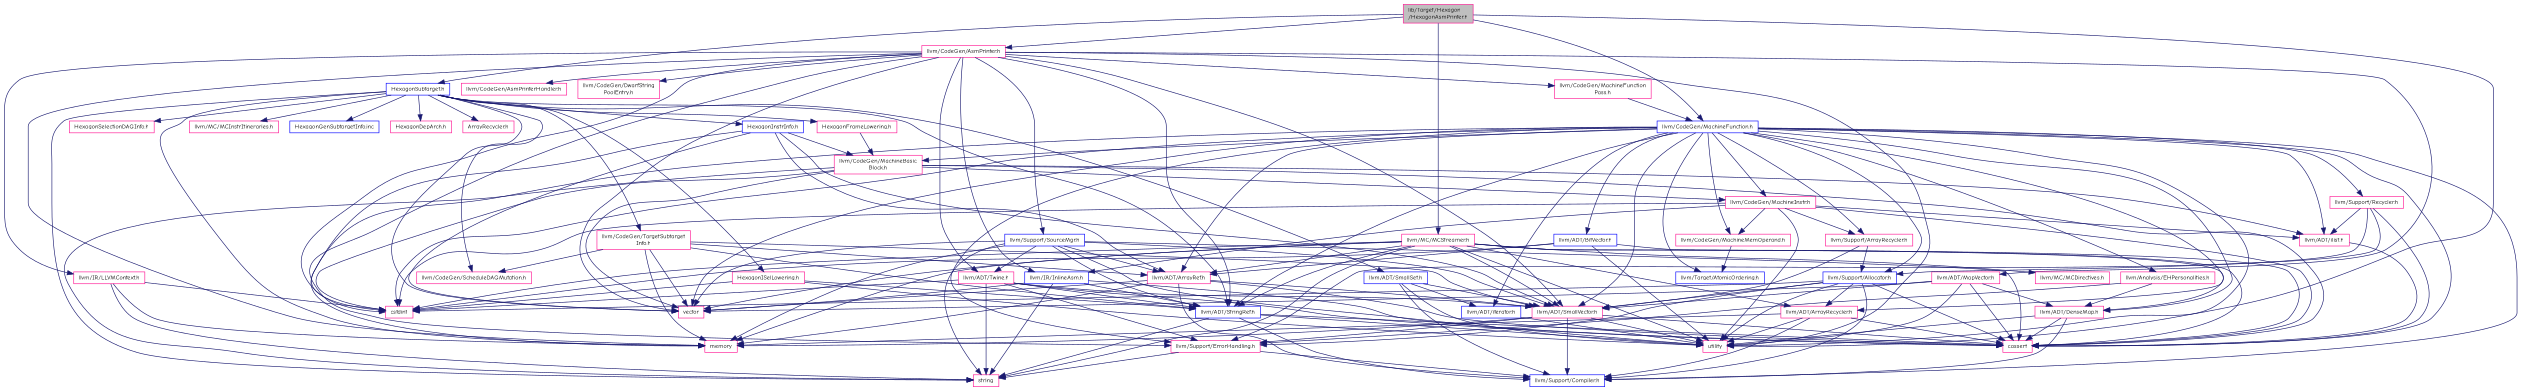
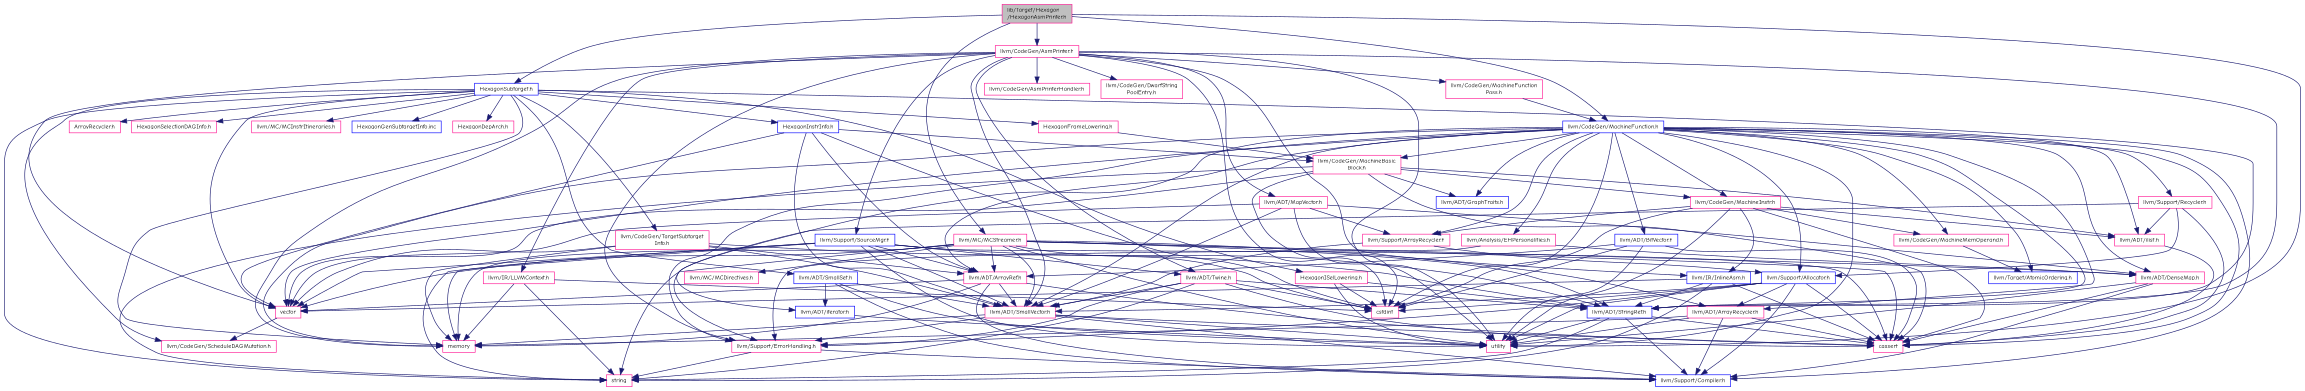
none -> (1472, 202)
(554, 260) -> (256, 328)
(1990, 310) -> (1350, 221)
